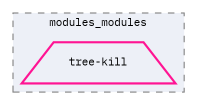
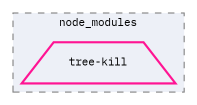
(99, 23) -> (99, 23)
